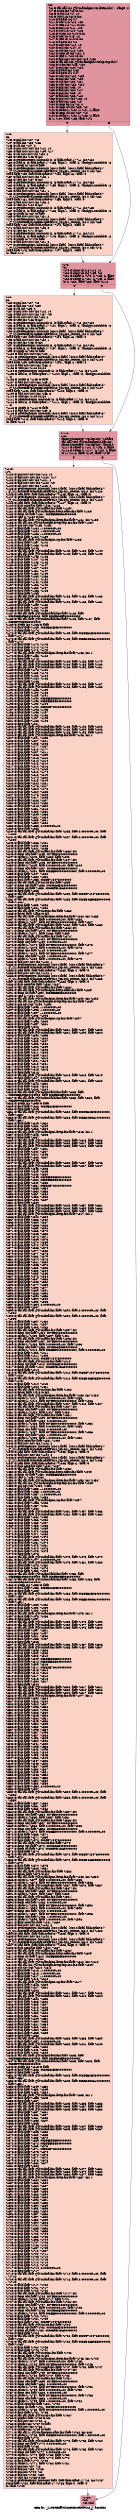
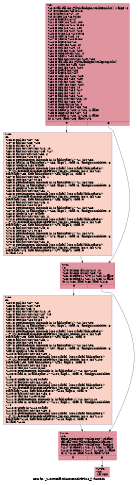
(58, 1478) -> none
